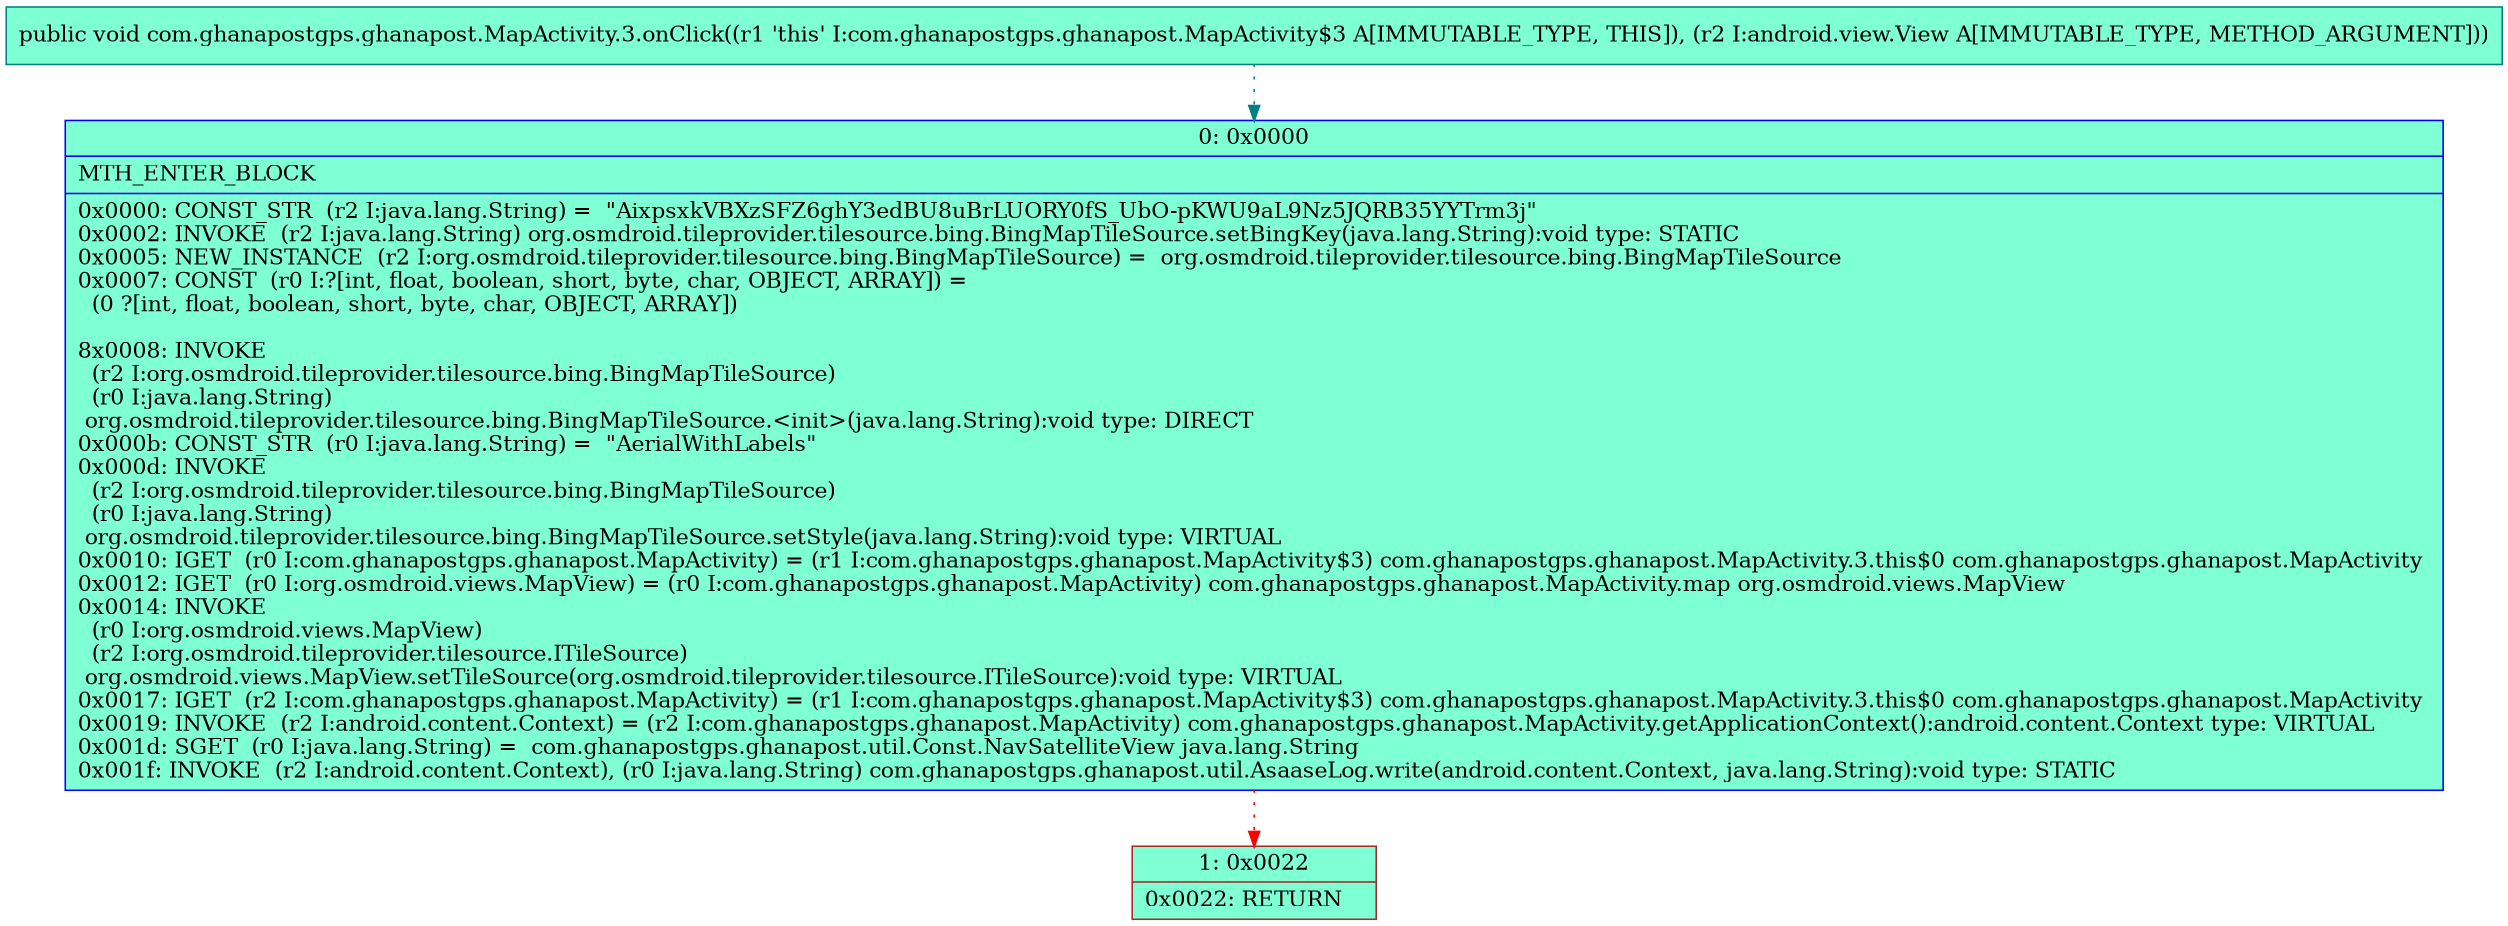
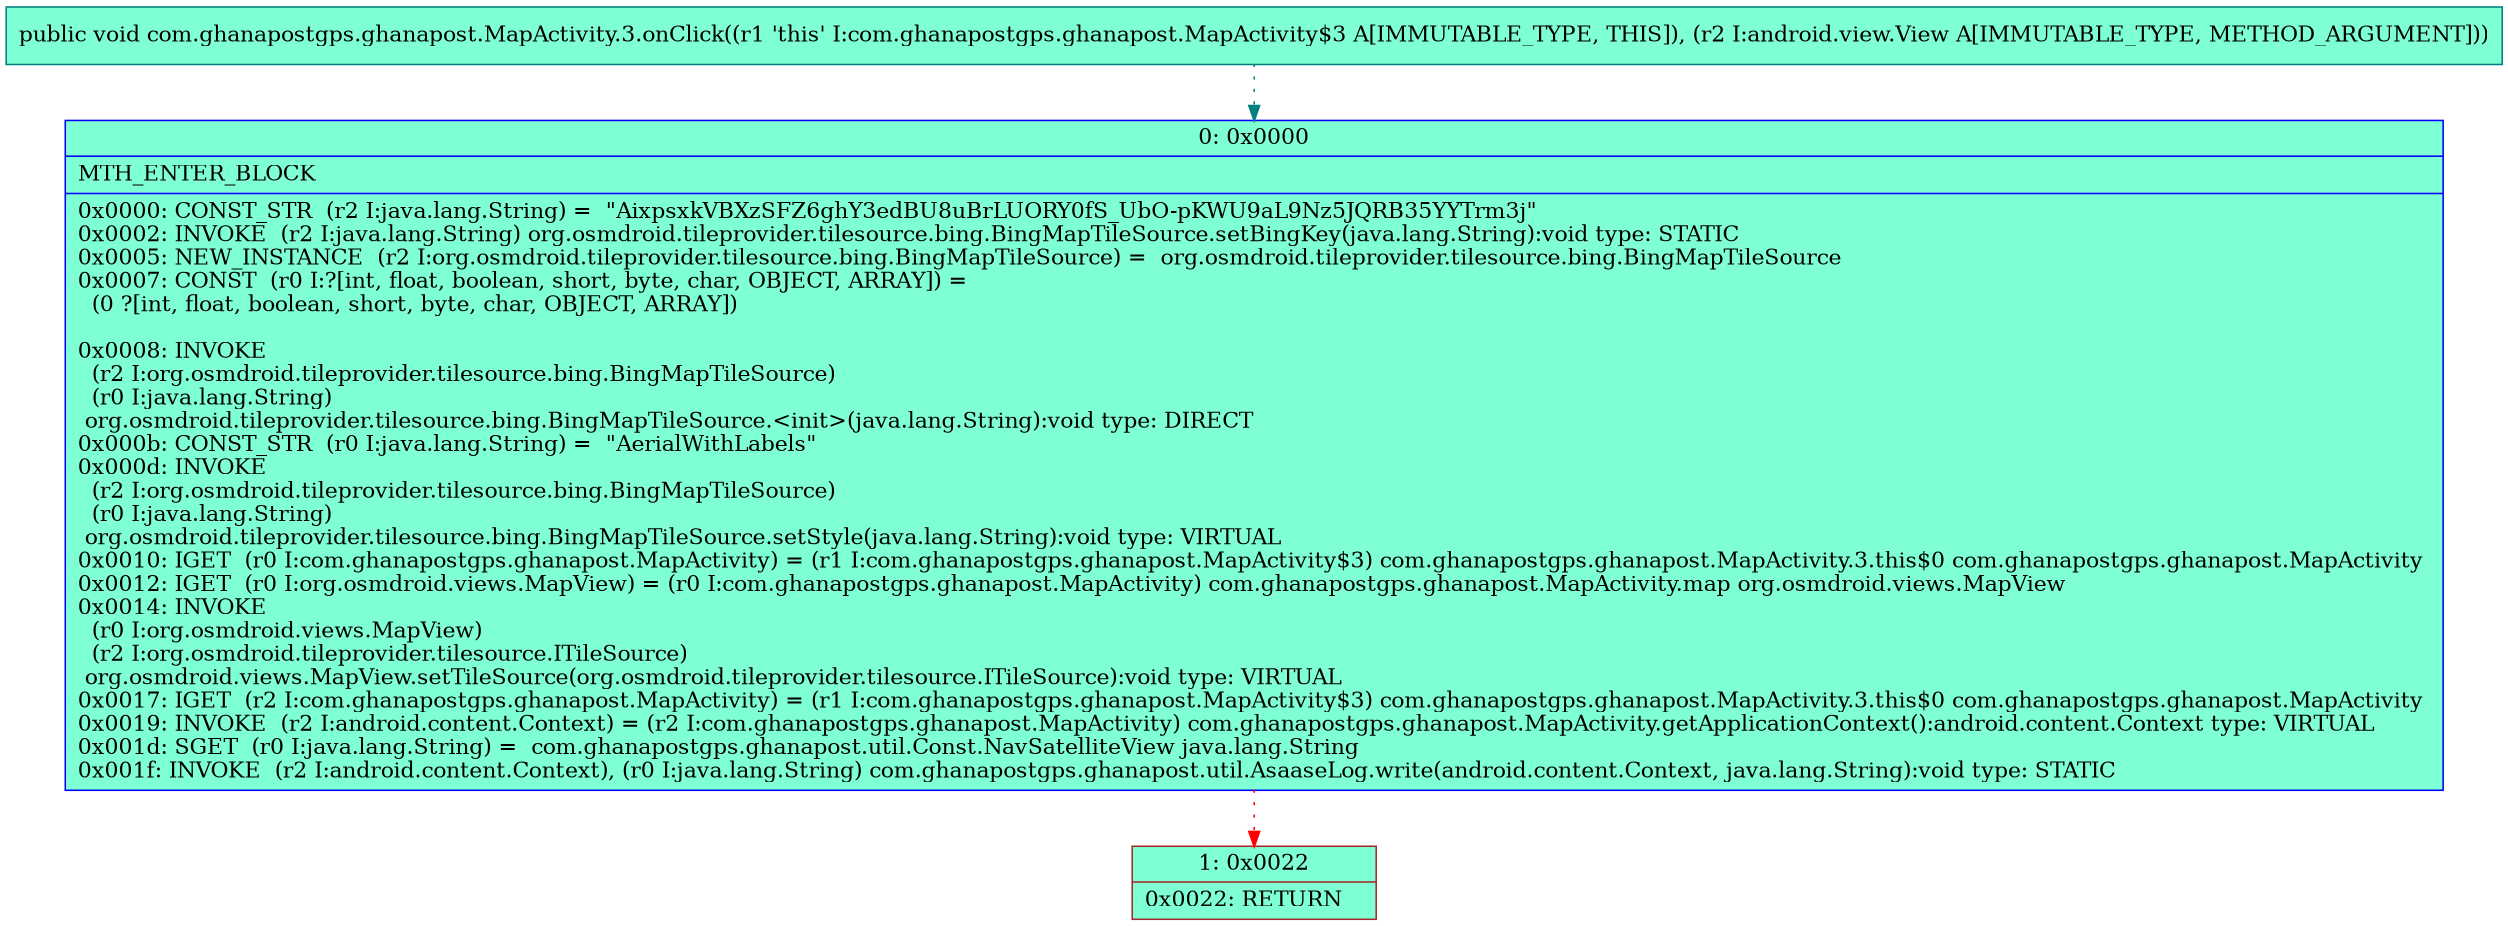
(180, 351) -> (180, 351)
